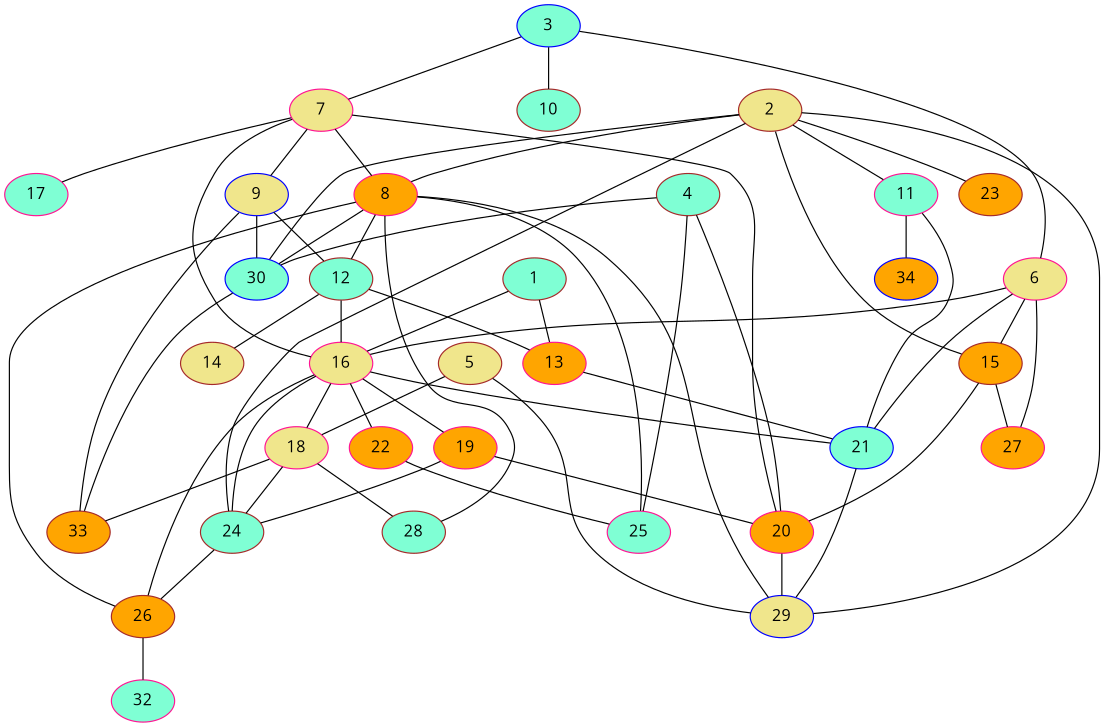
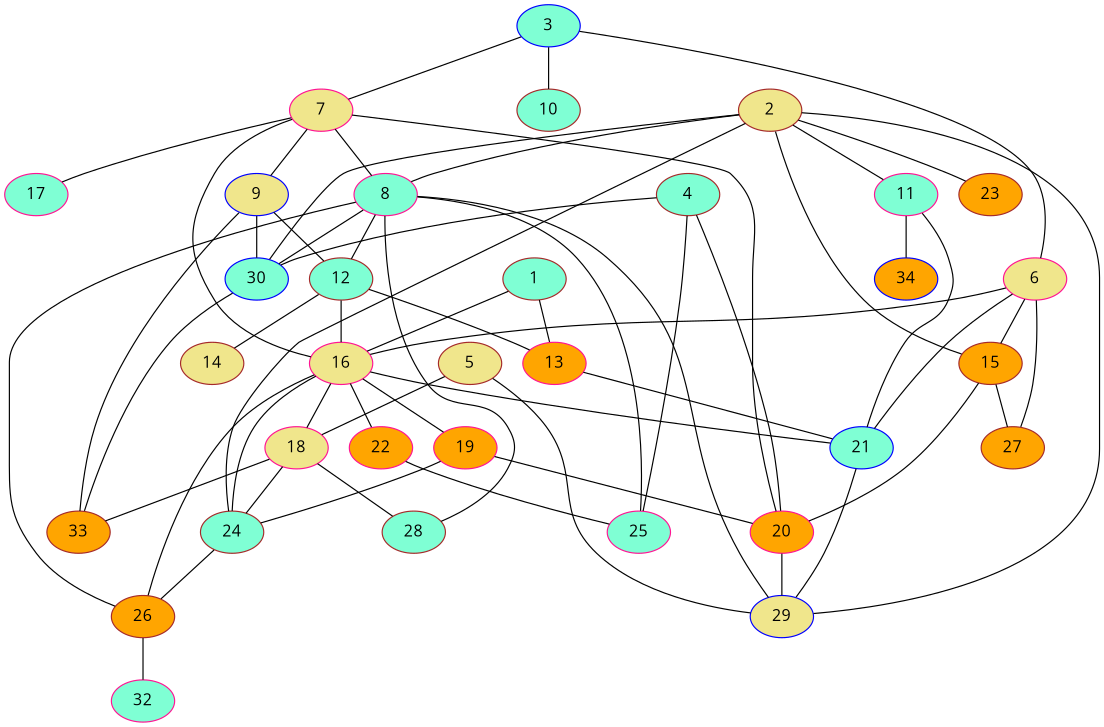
(386, 195) -> (386, 195)
(1013, 448) -> (1013, 448)
